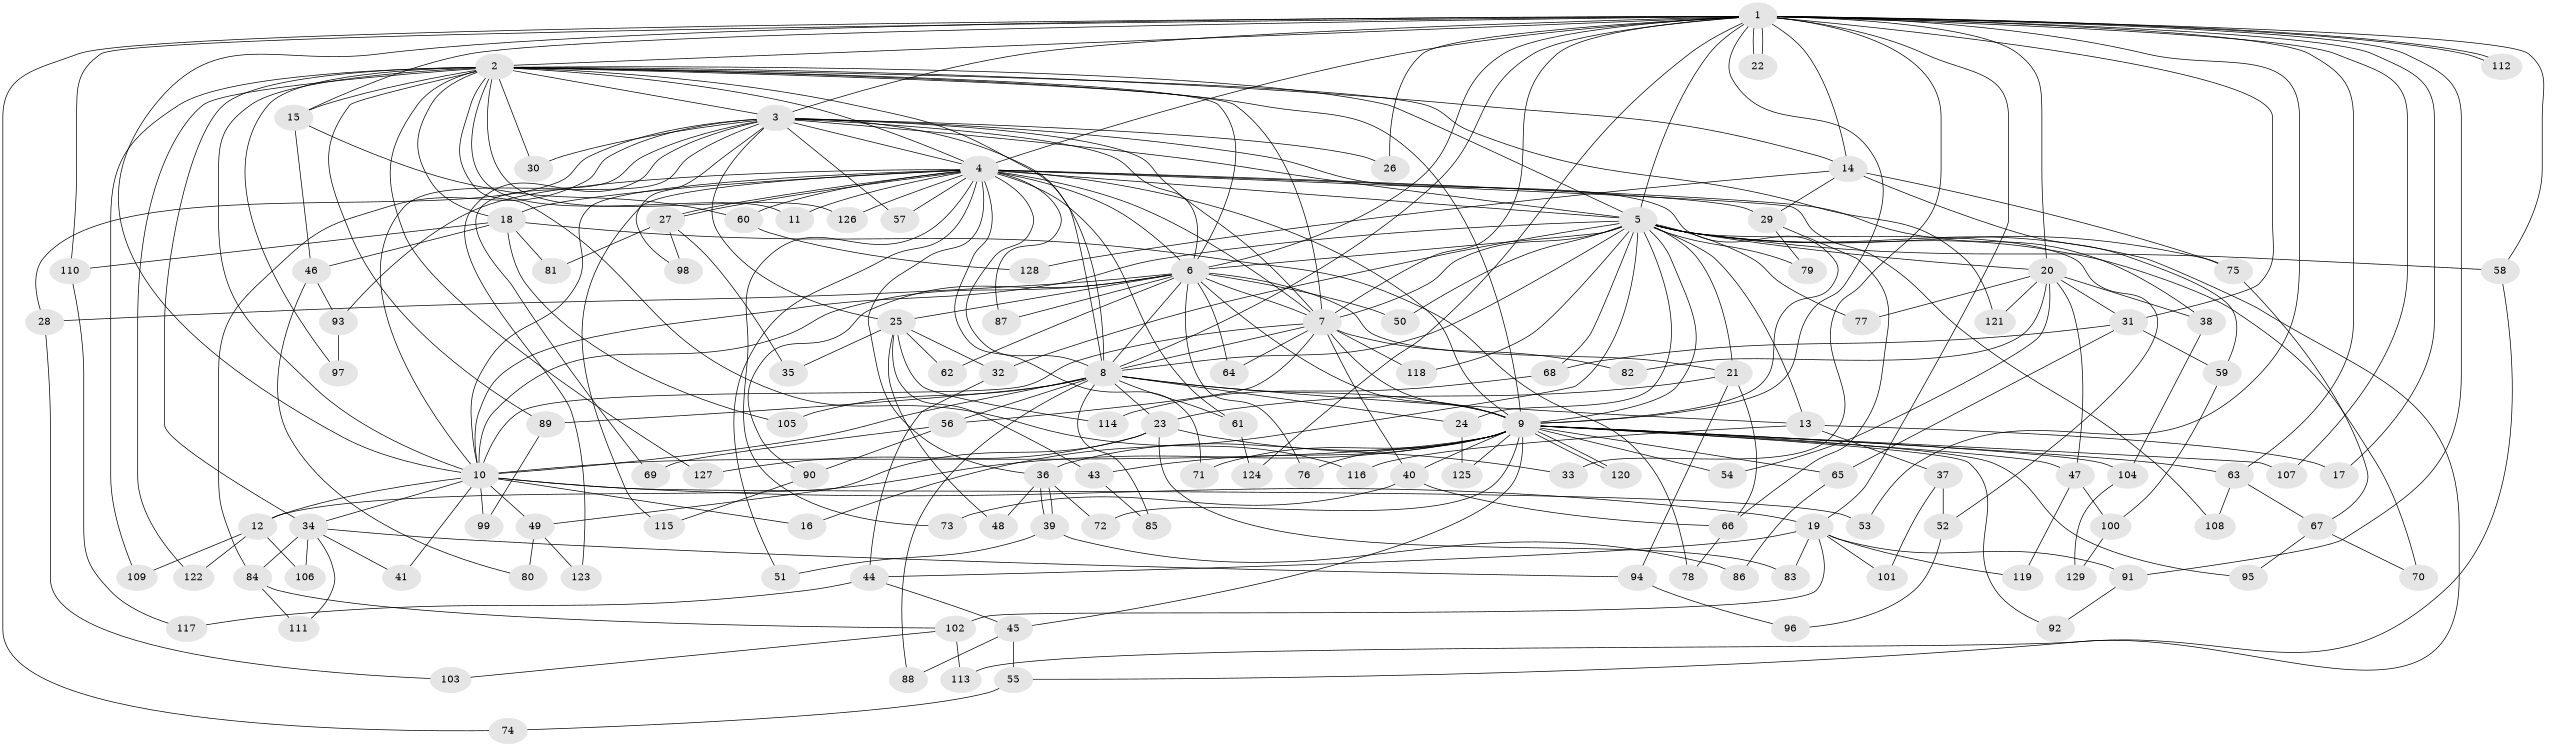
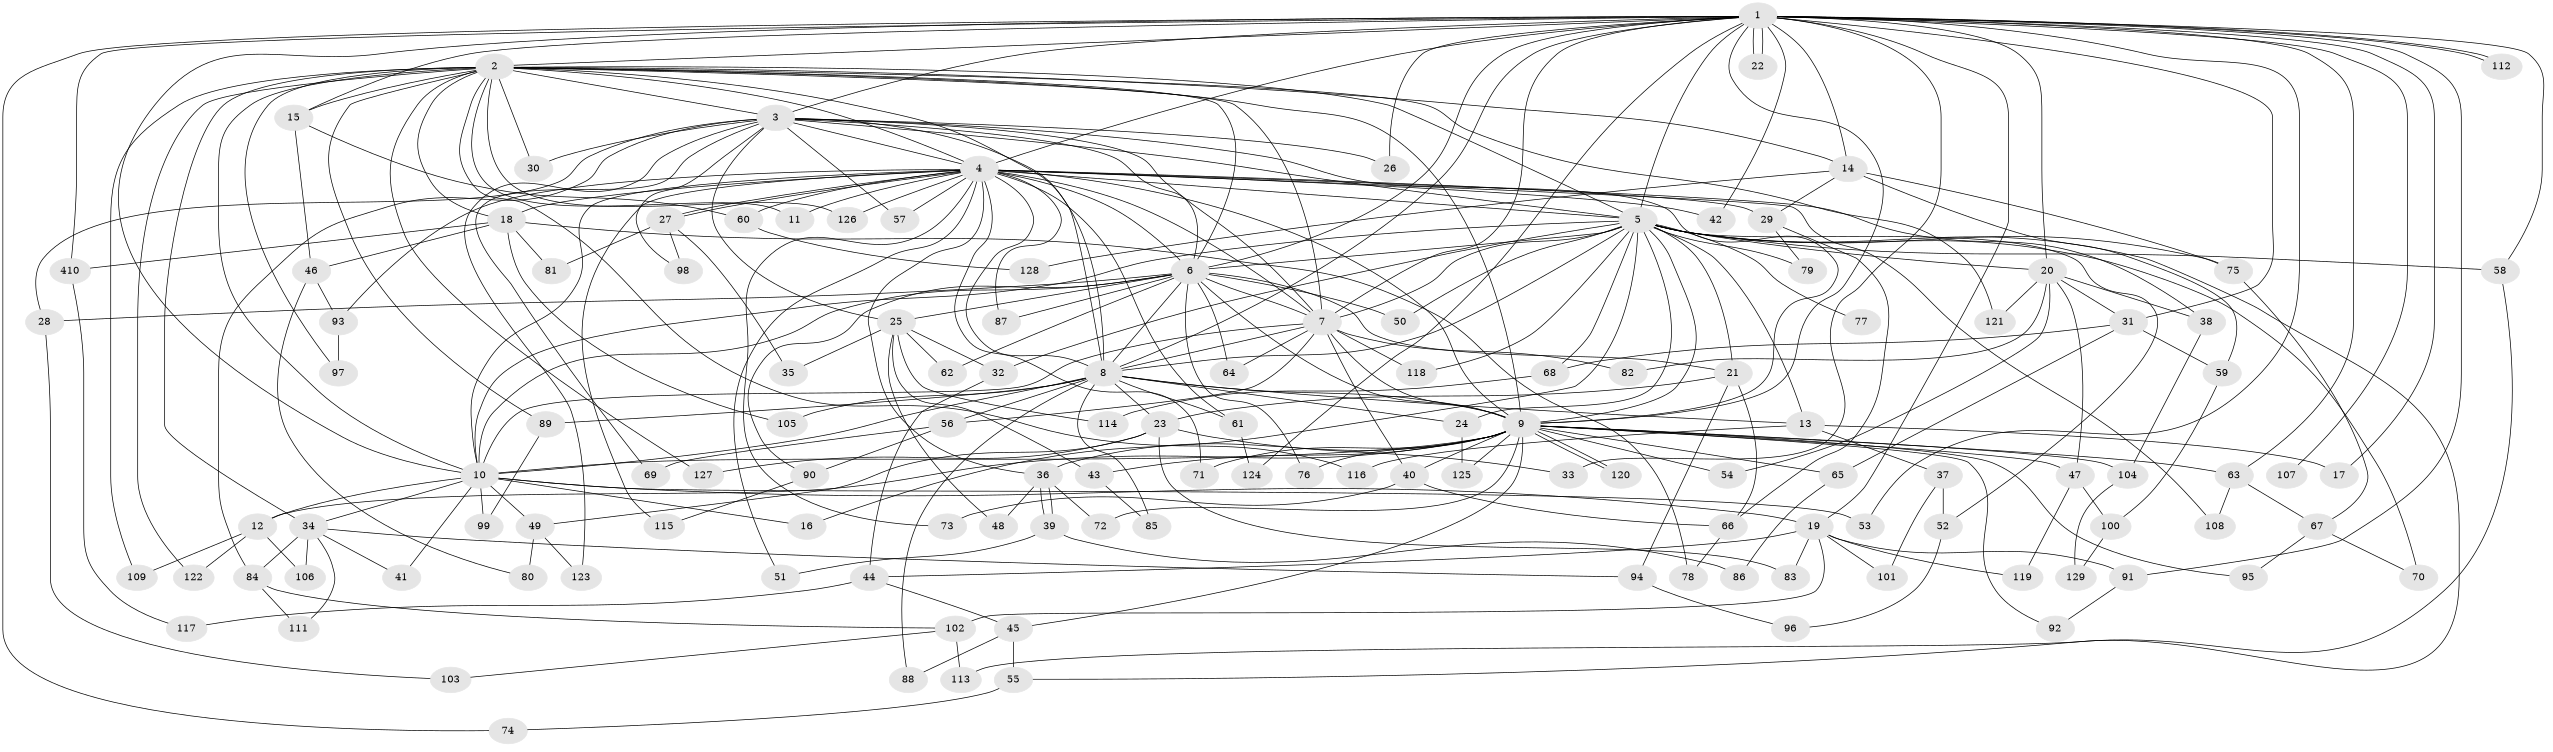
(460, 190) -> none
none -> (1716, 220)
(70, 271) -> (70, 271)
(1955, 297) -> none
(1907, 444) -> none
